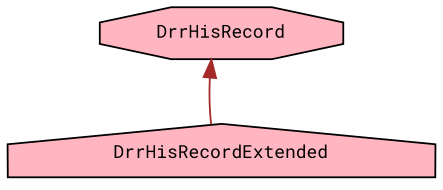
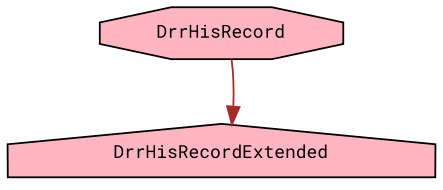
(210, 101) -> (233, 83)
